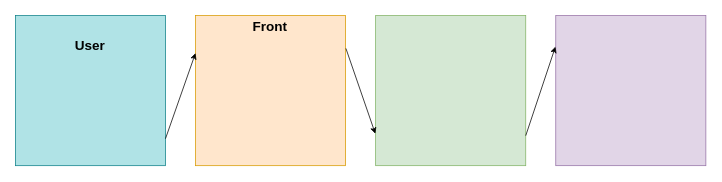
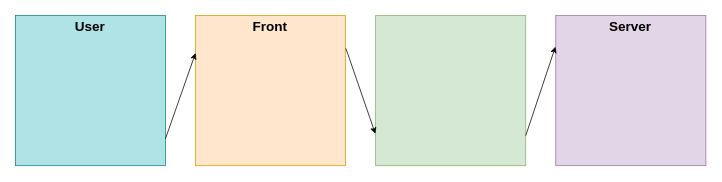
none -> (630, 27)
(90, 45) -> (90, 27)
